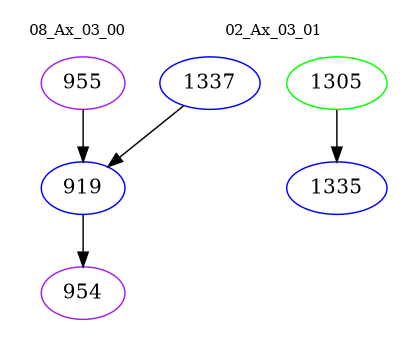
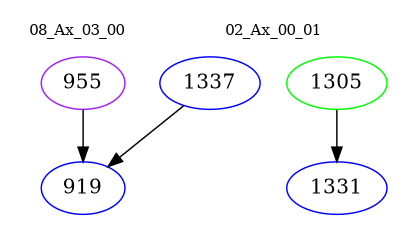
(273, 31) -> (273, 31)
(337, 188) -> (337, 188)
(83, 293) -> none
